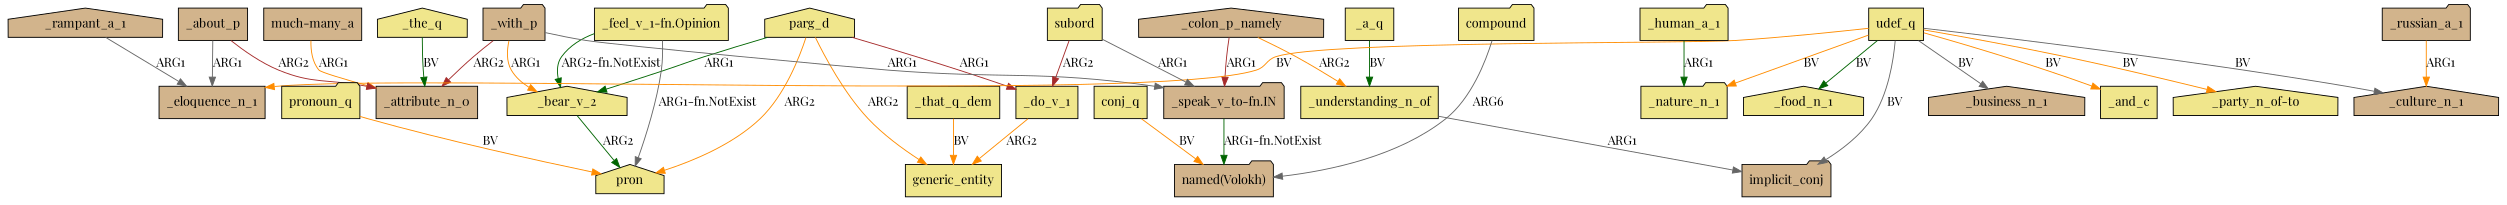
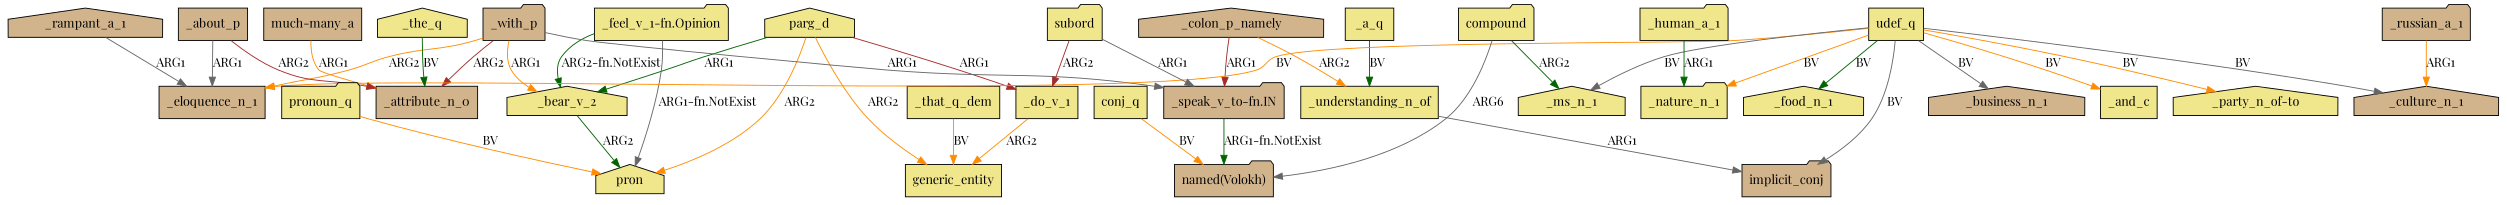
none -> (378, 60)
none -> (1572, 102)
